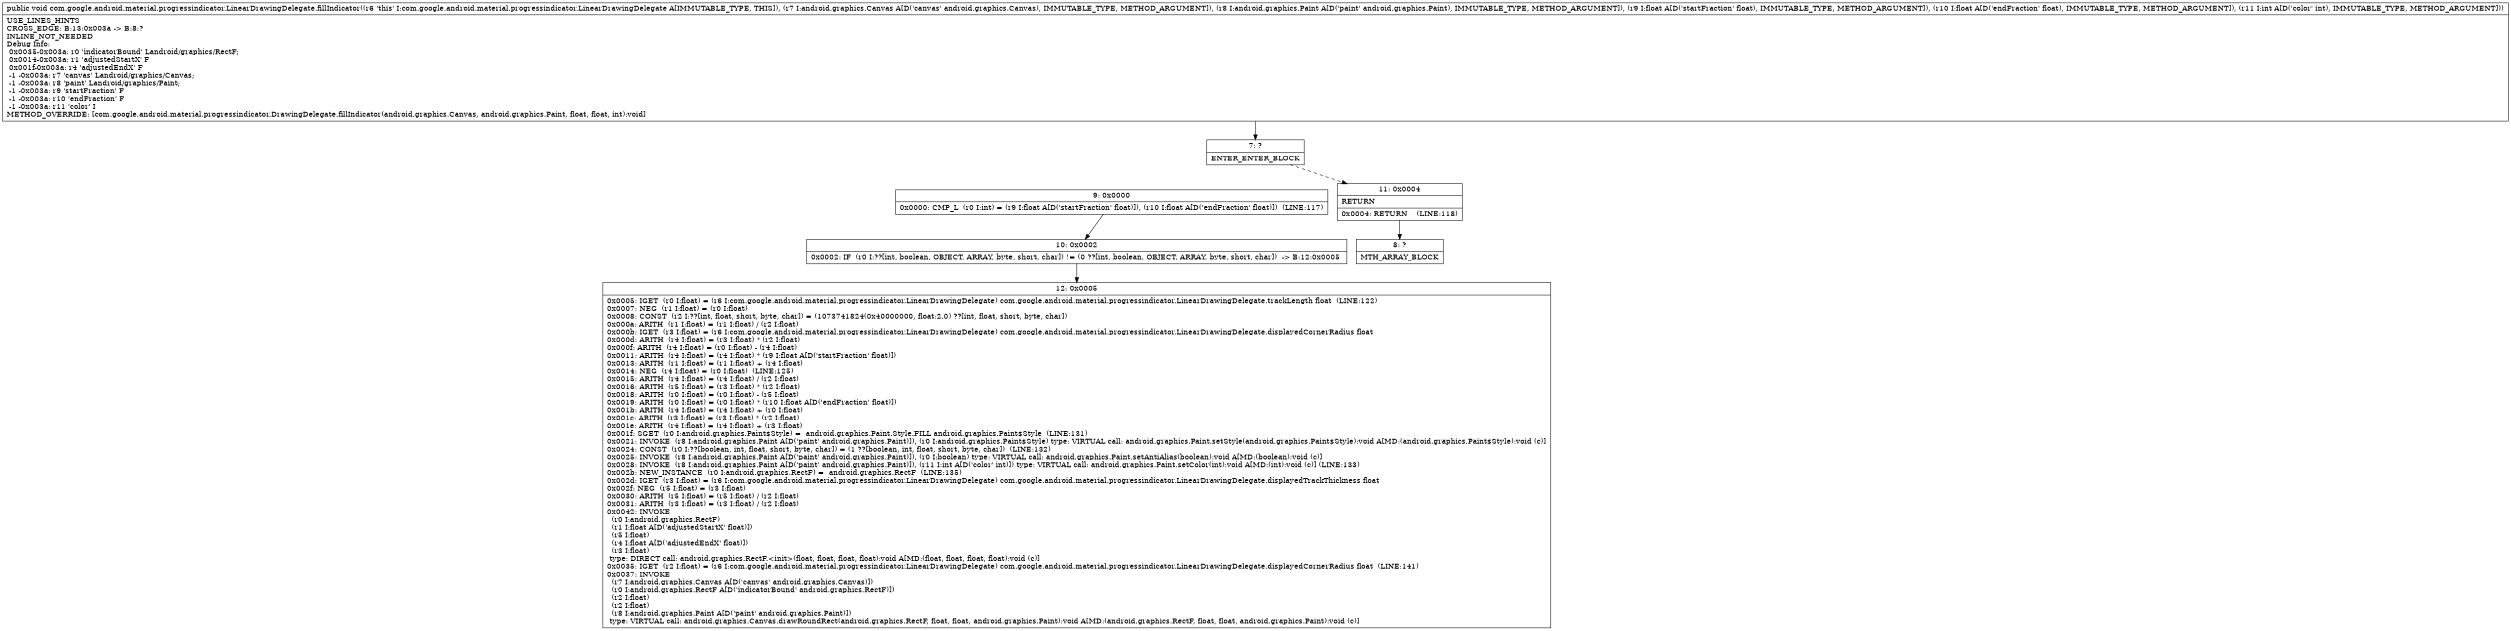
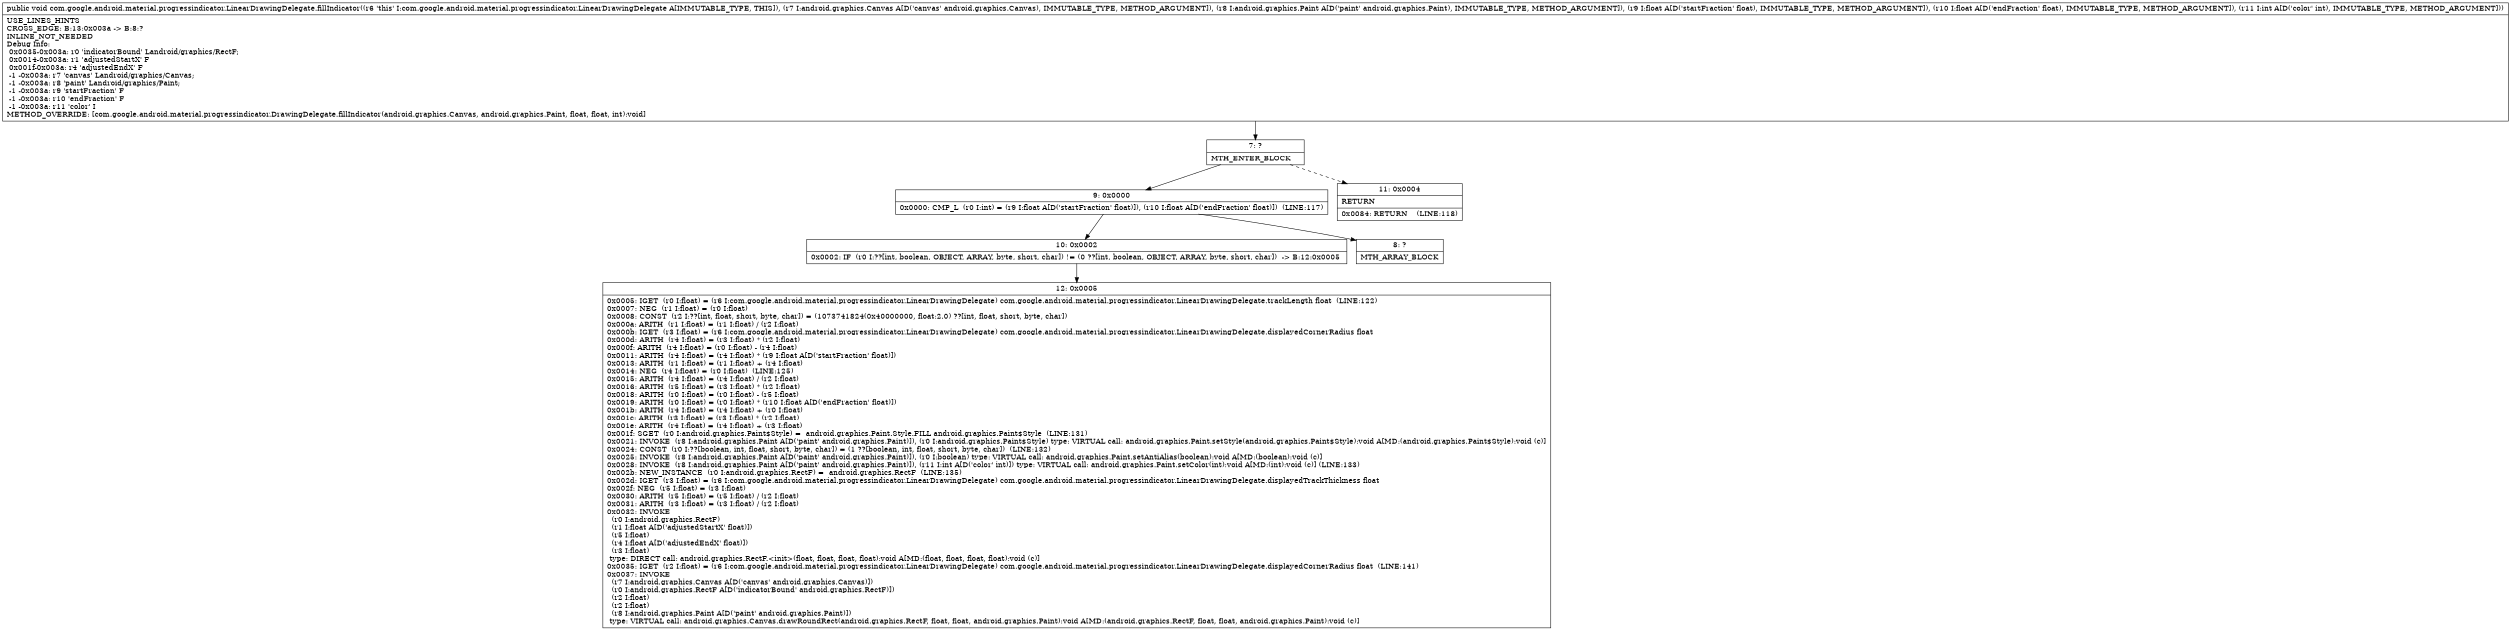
(1255, 158) -> (1251, 158)
none -> (1186, 176)
(1400, 214) -> (1400, 214)
(1400, 227) -> (1275, 226)
(641, 512) -> (641, 512)
